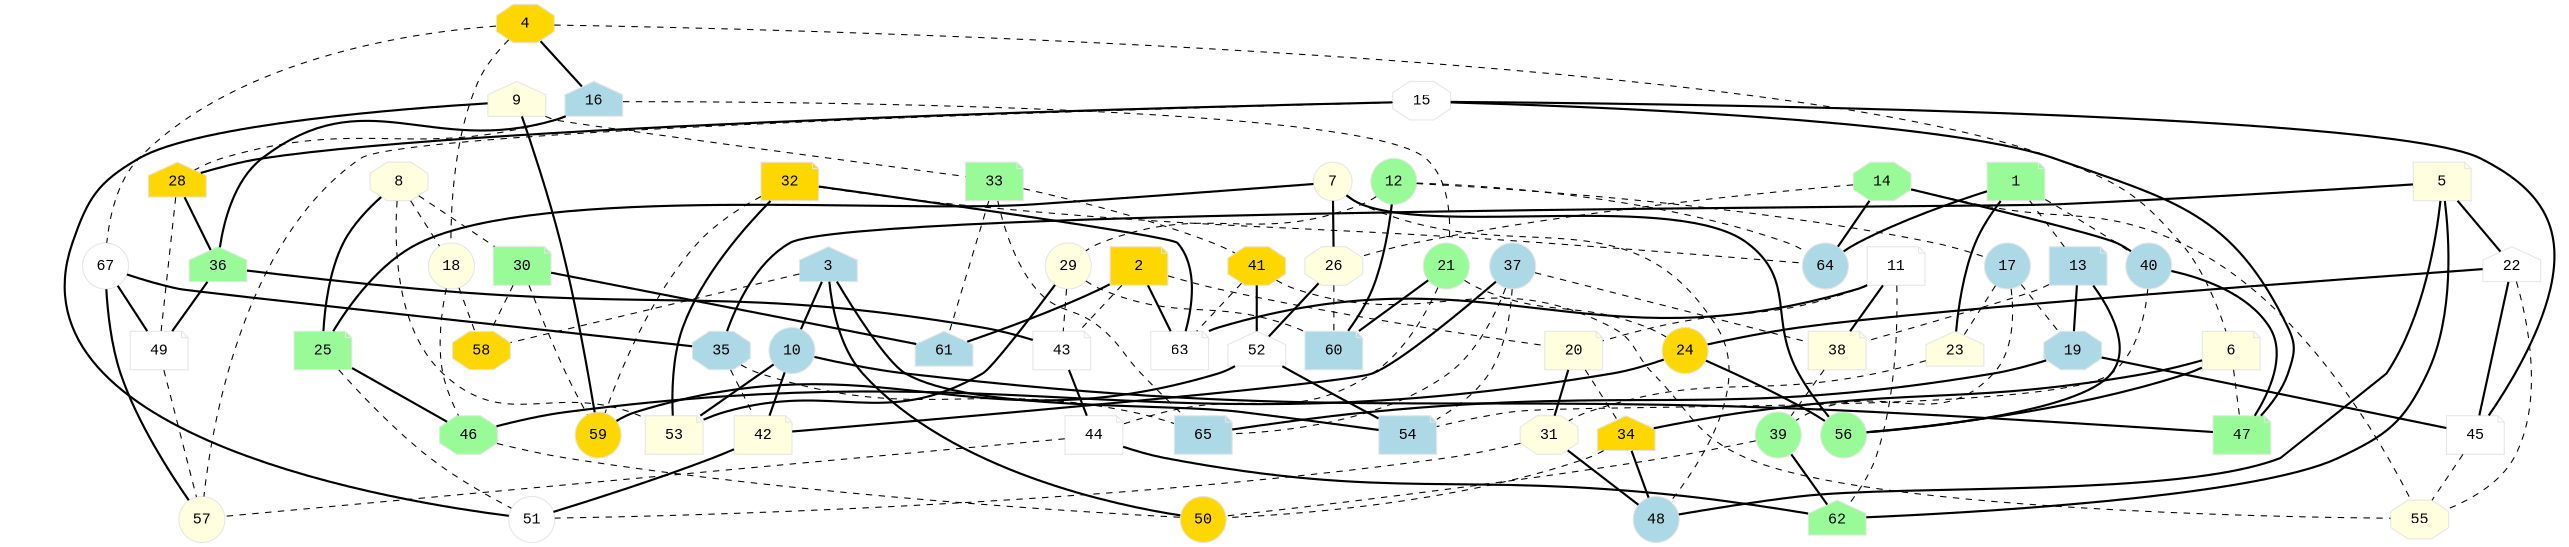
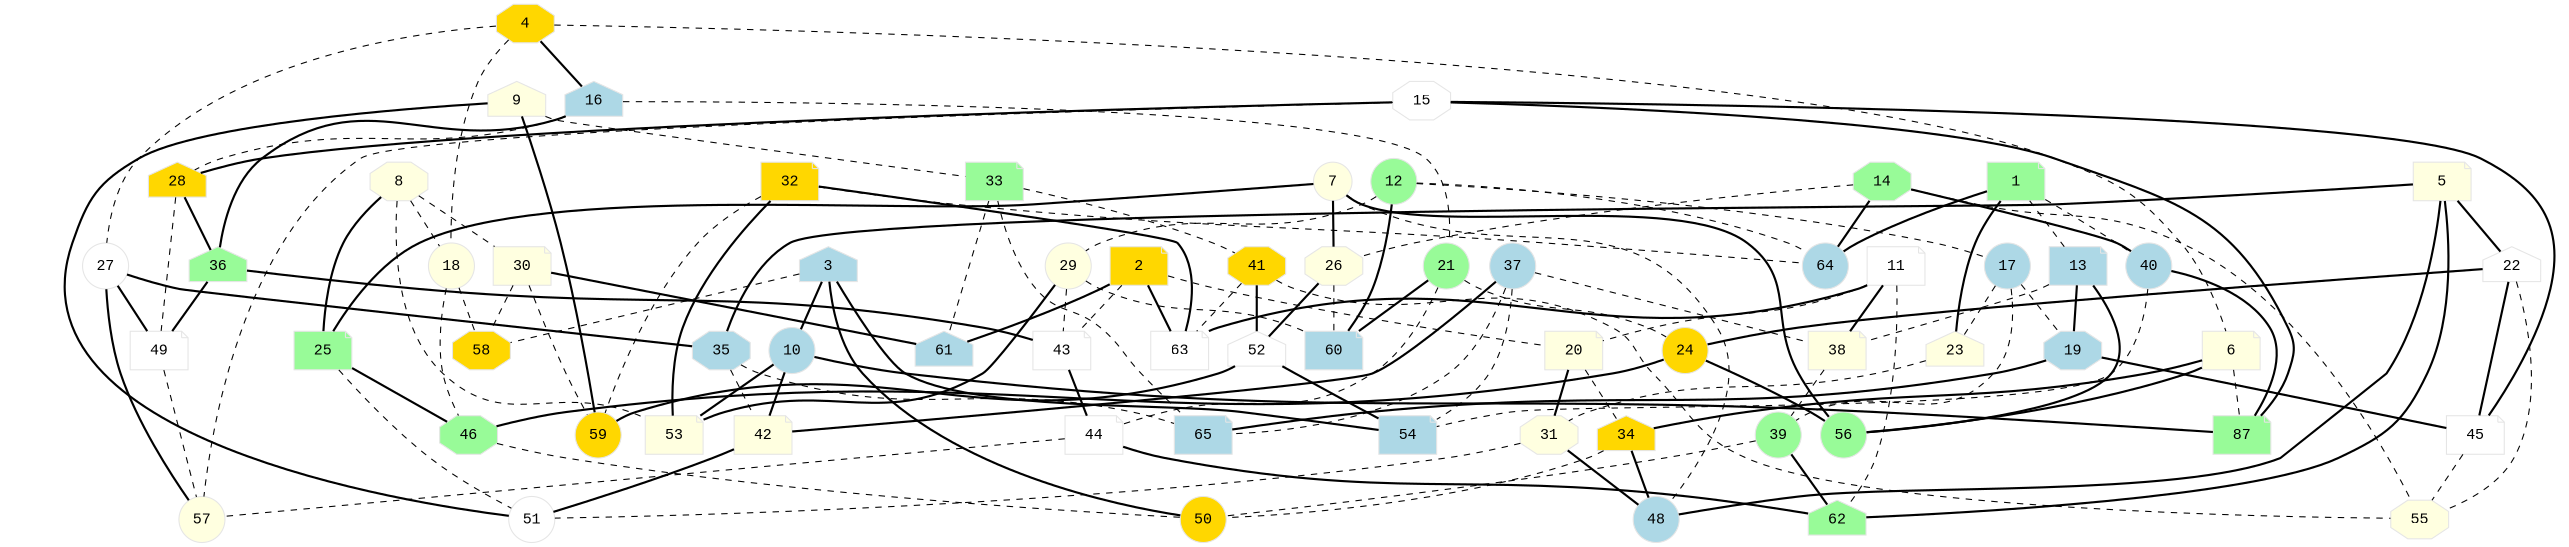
(106, 266) -> (106, 266)
(522, 266) -> (522, 266)
(2242, 435) -> (2242, 435)
